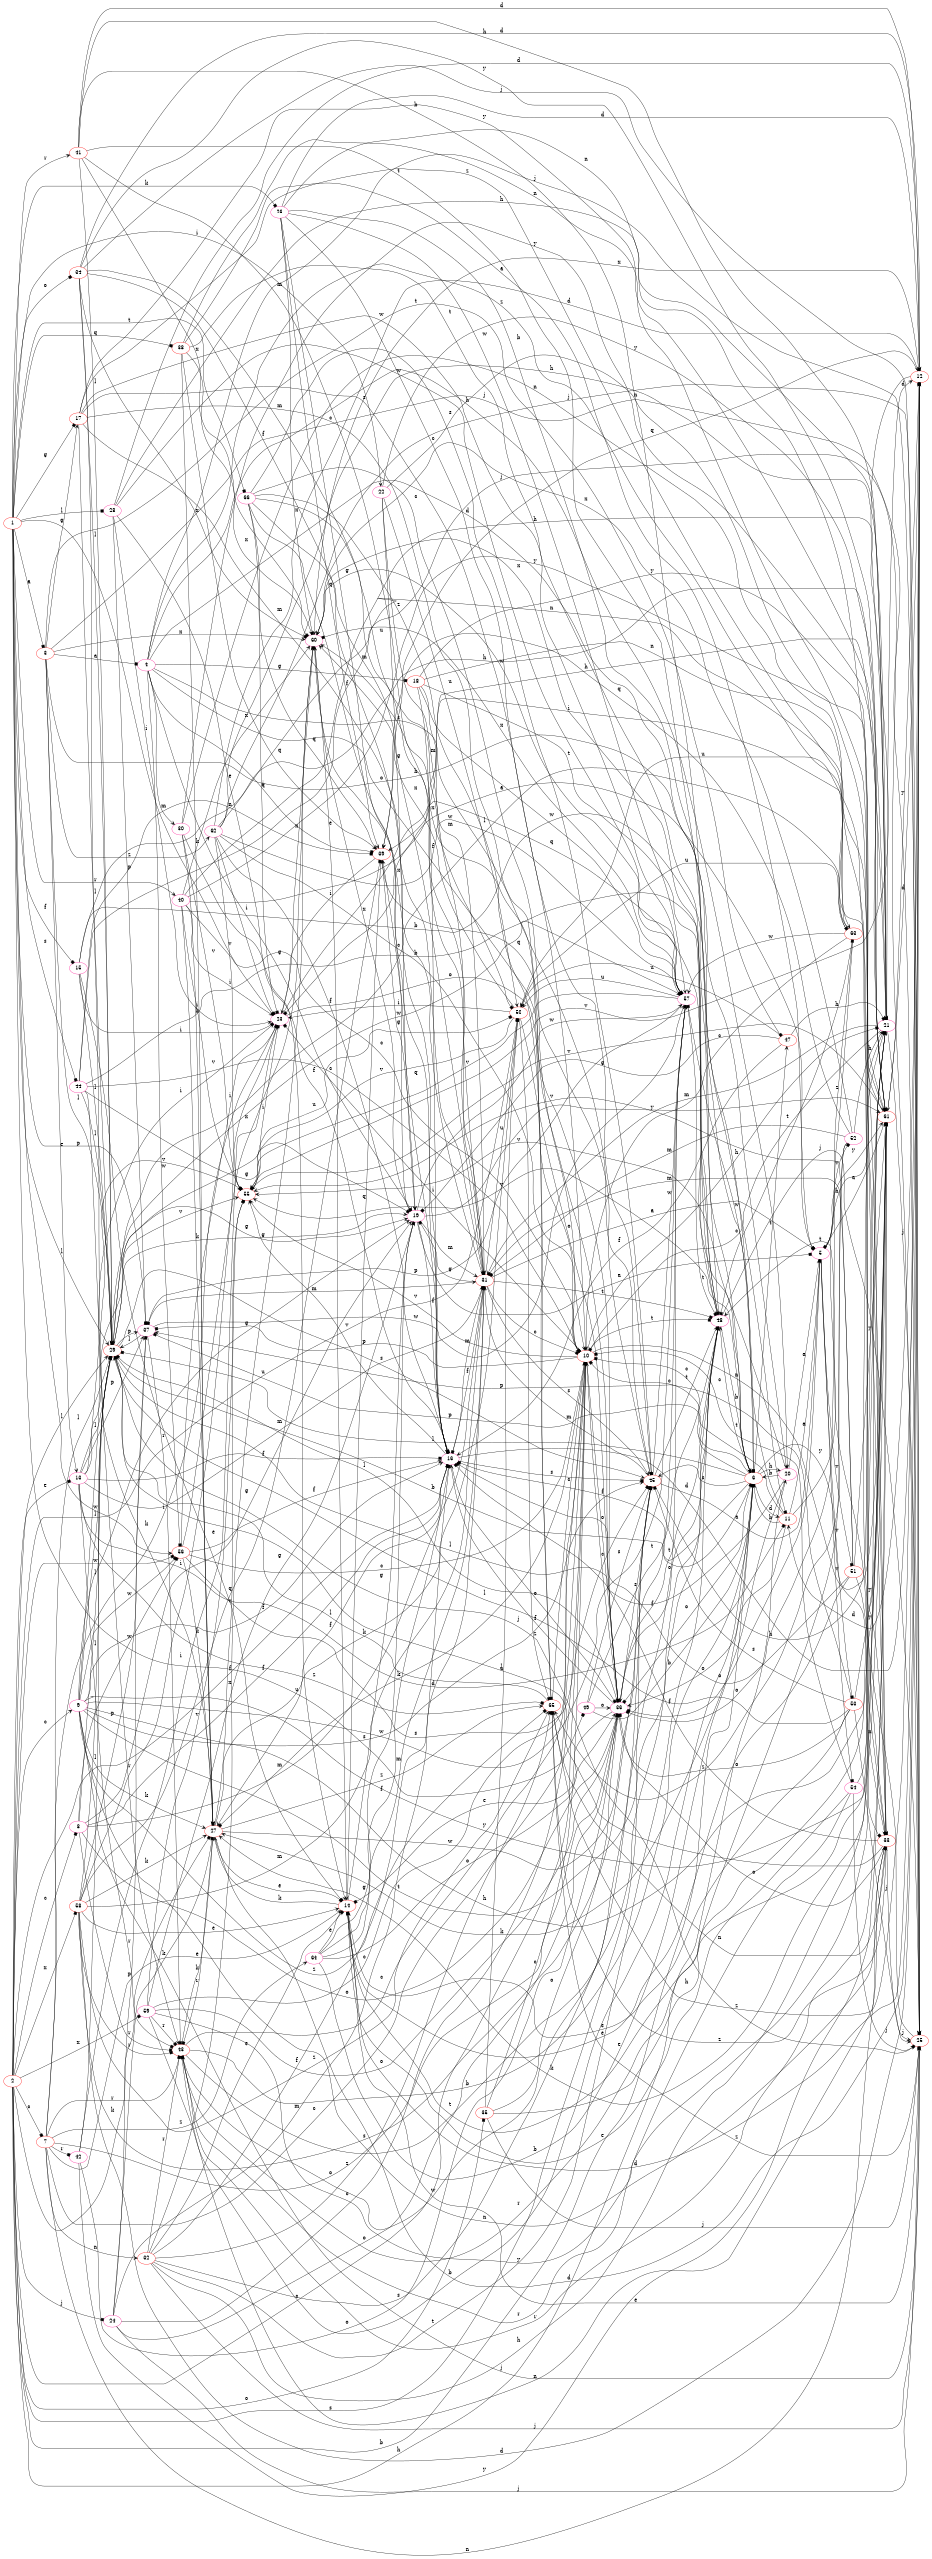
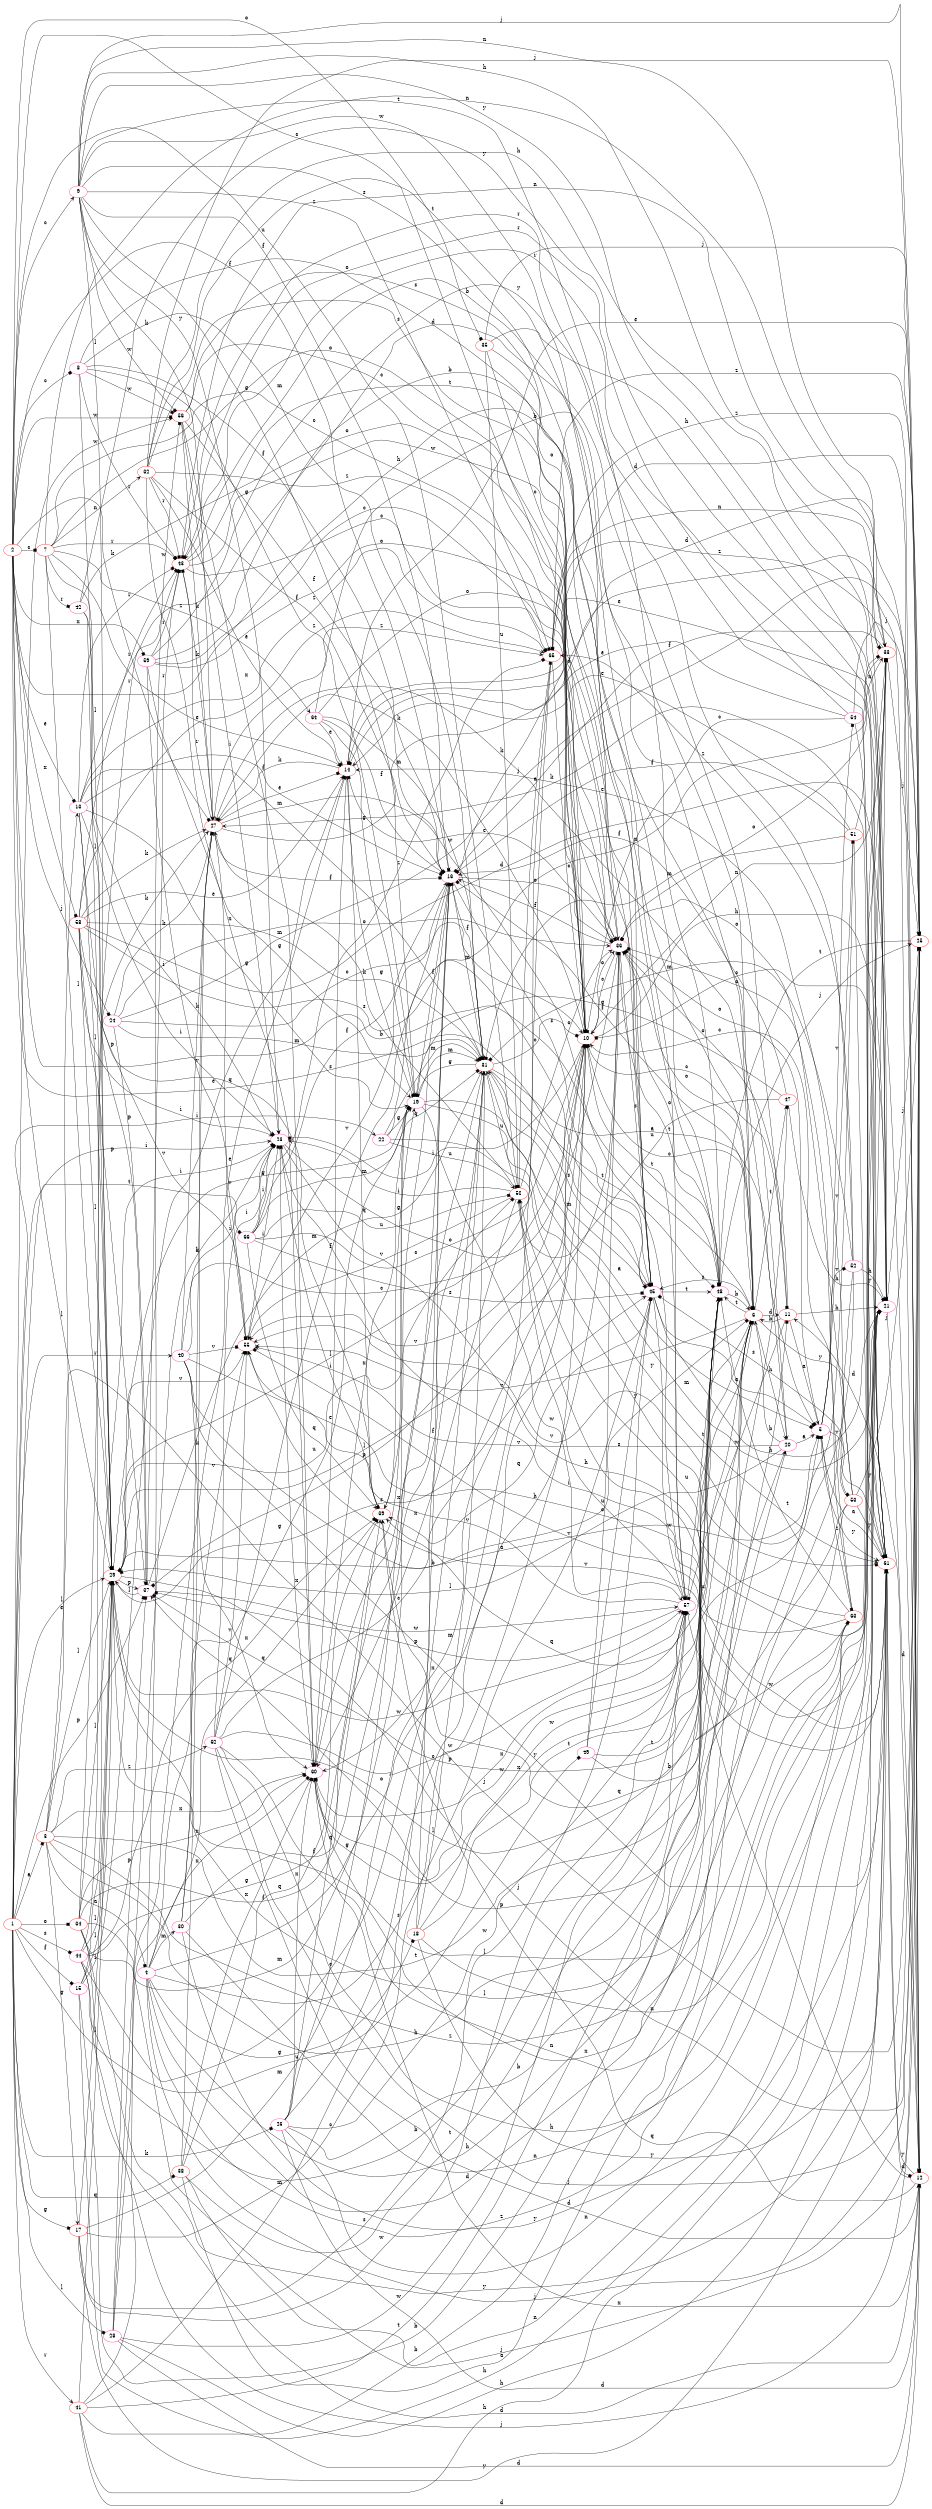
(570, 321) -> (538, 2037)
(144, 756) -> (30, 1239)
(230, 805) -> (230, 1659)
(181, 1091) -> (181, 319)
(652, 1481) -> (652, 1292)
(535, 1634) -> (535, 779)
(475, 1662) -> none
